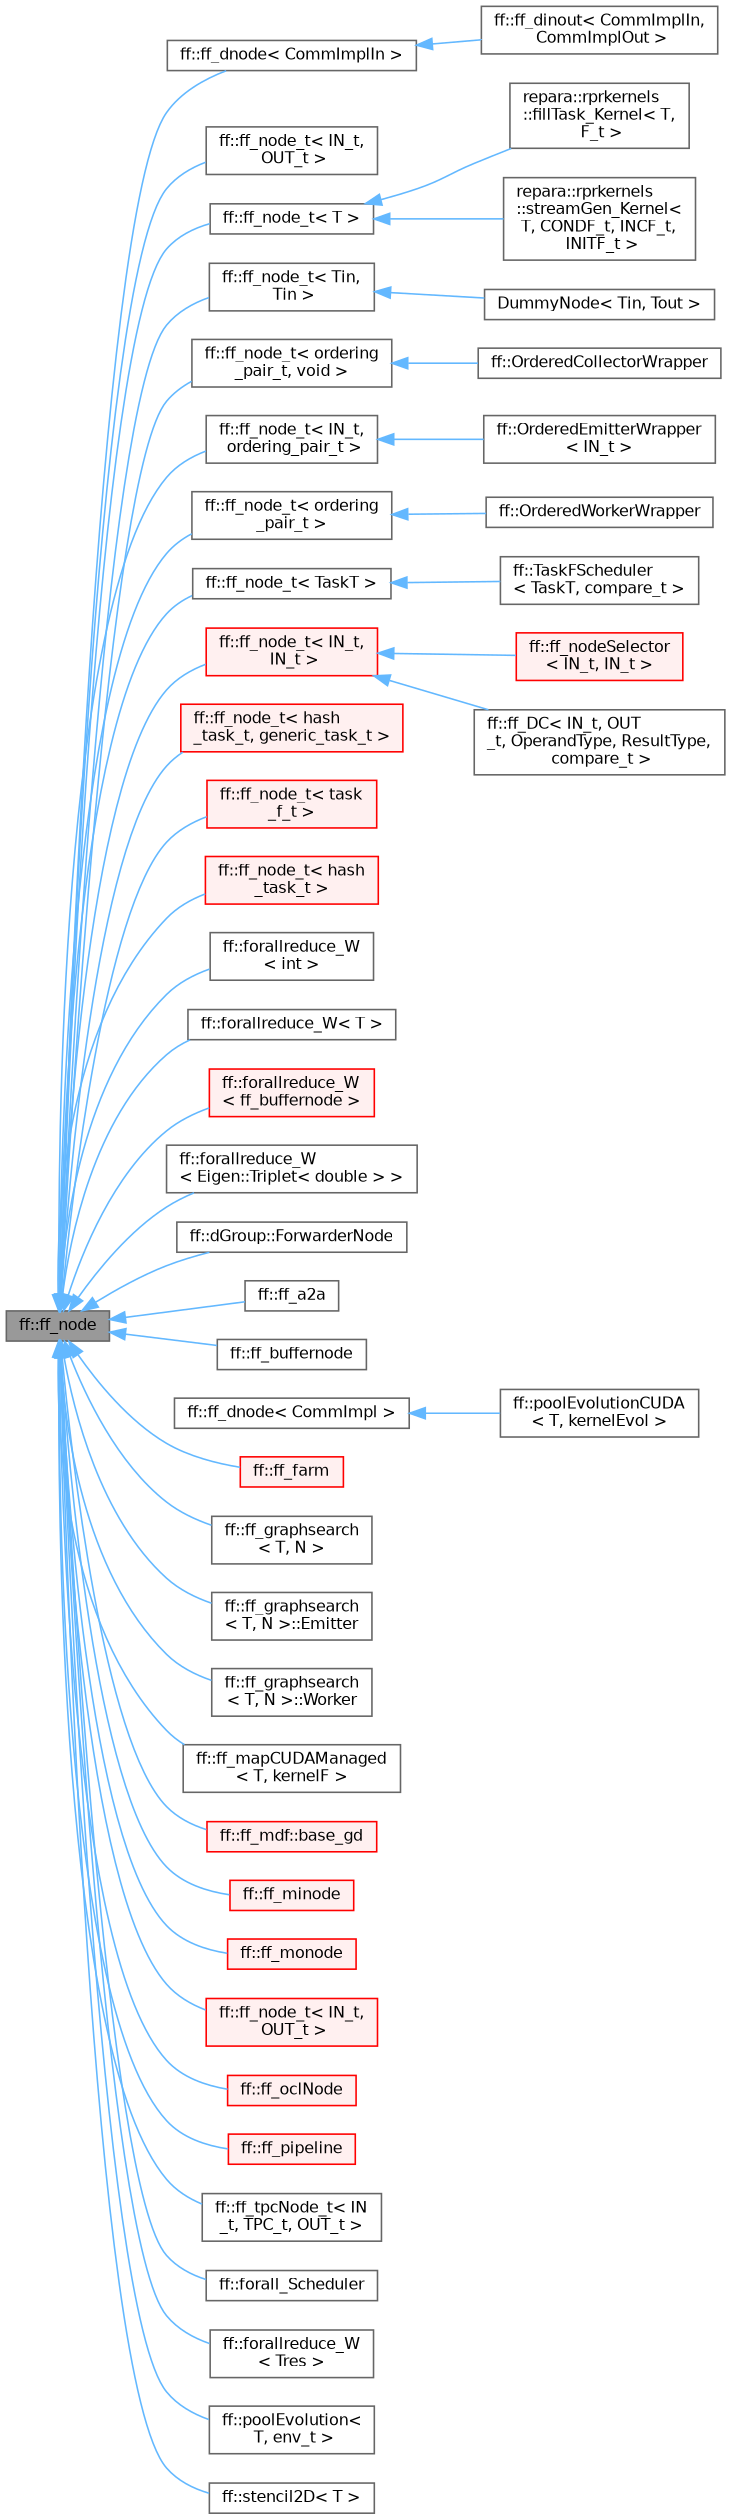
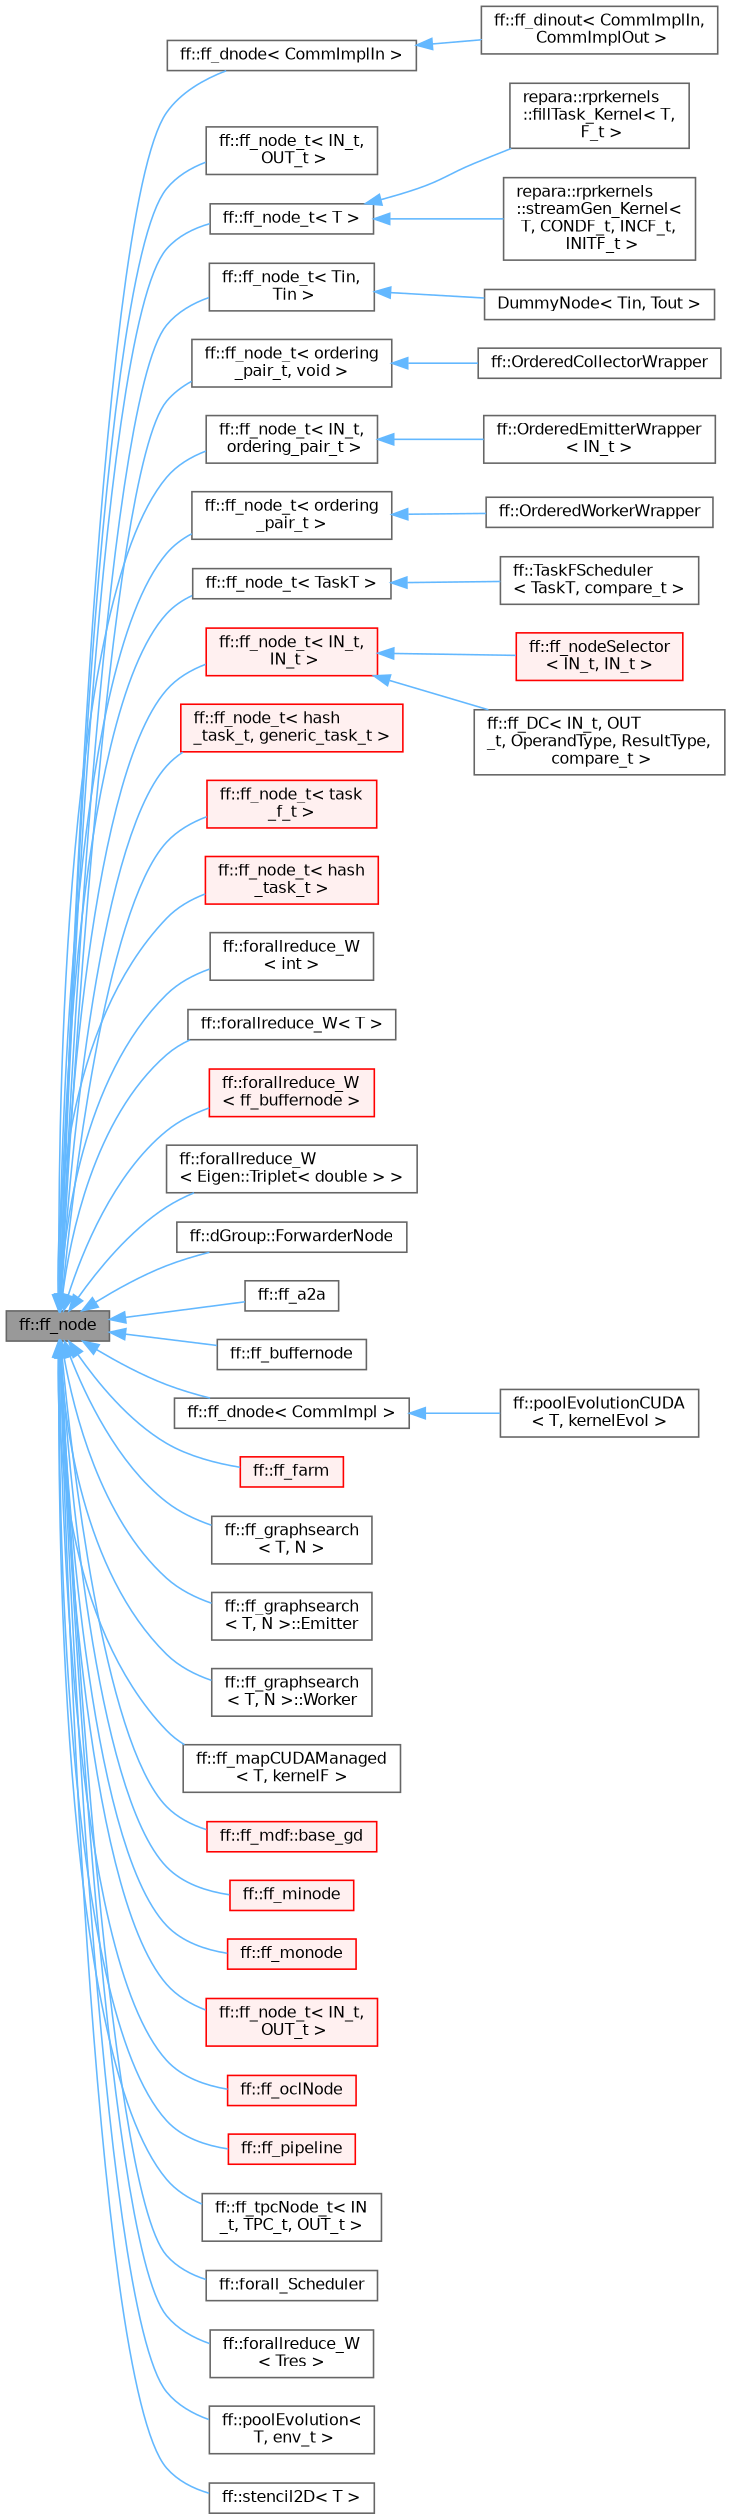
none -> (151, 1378)
